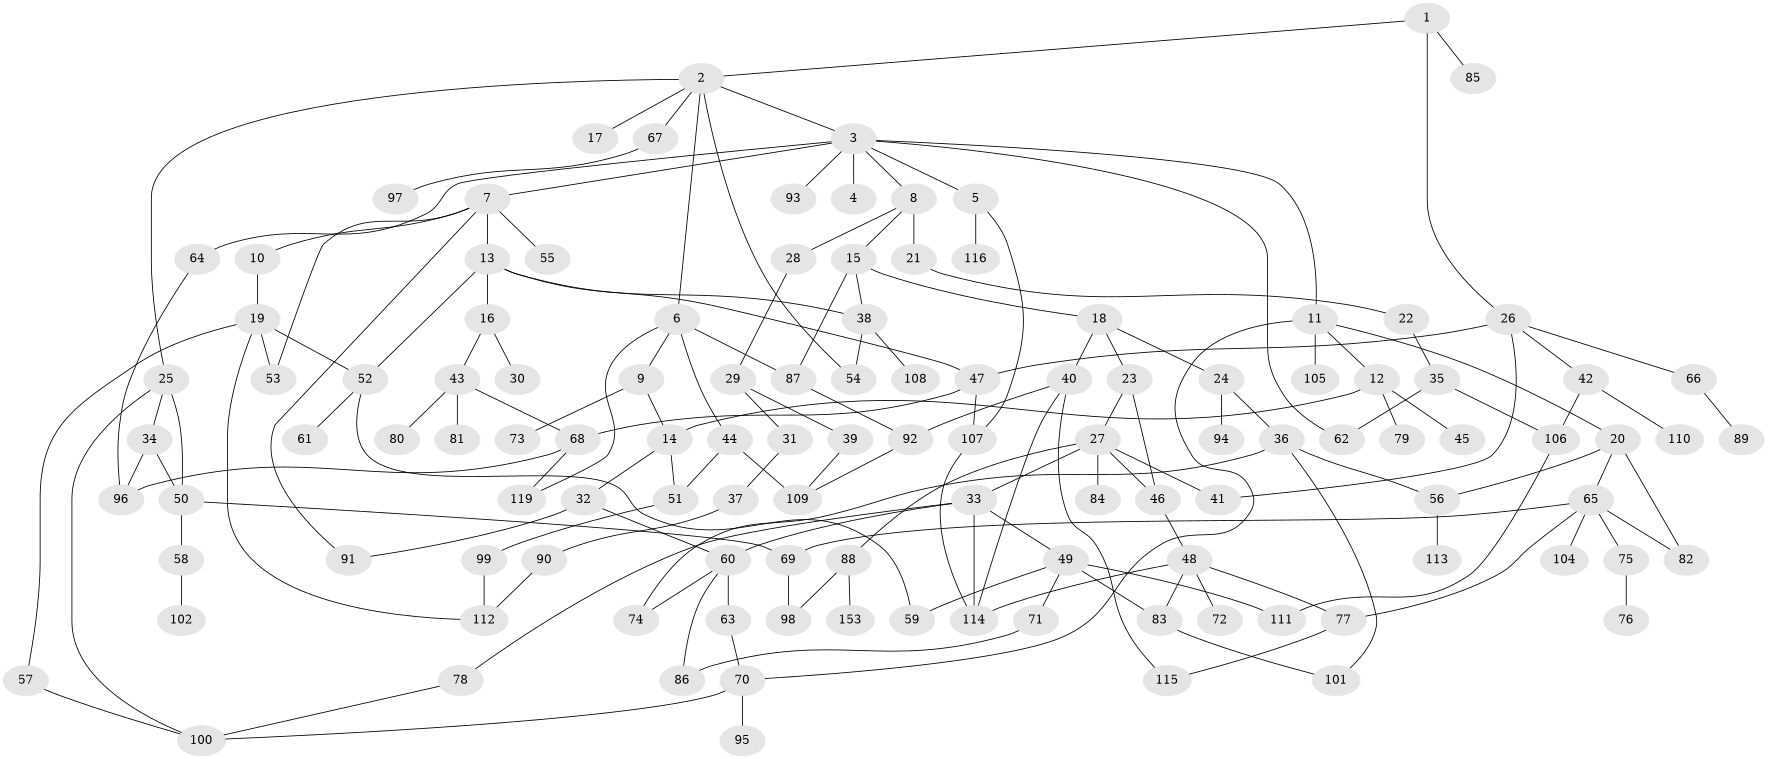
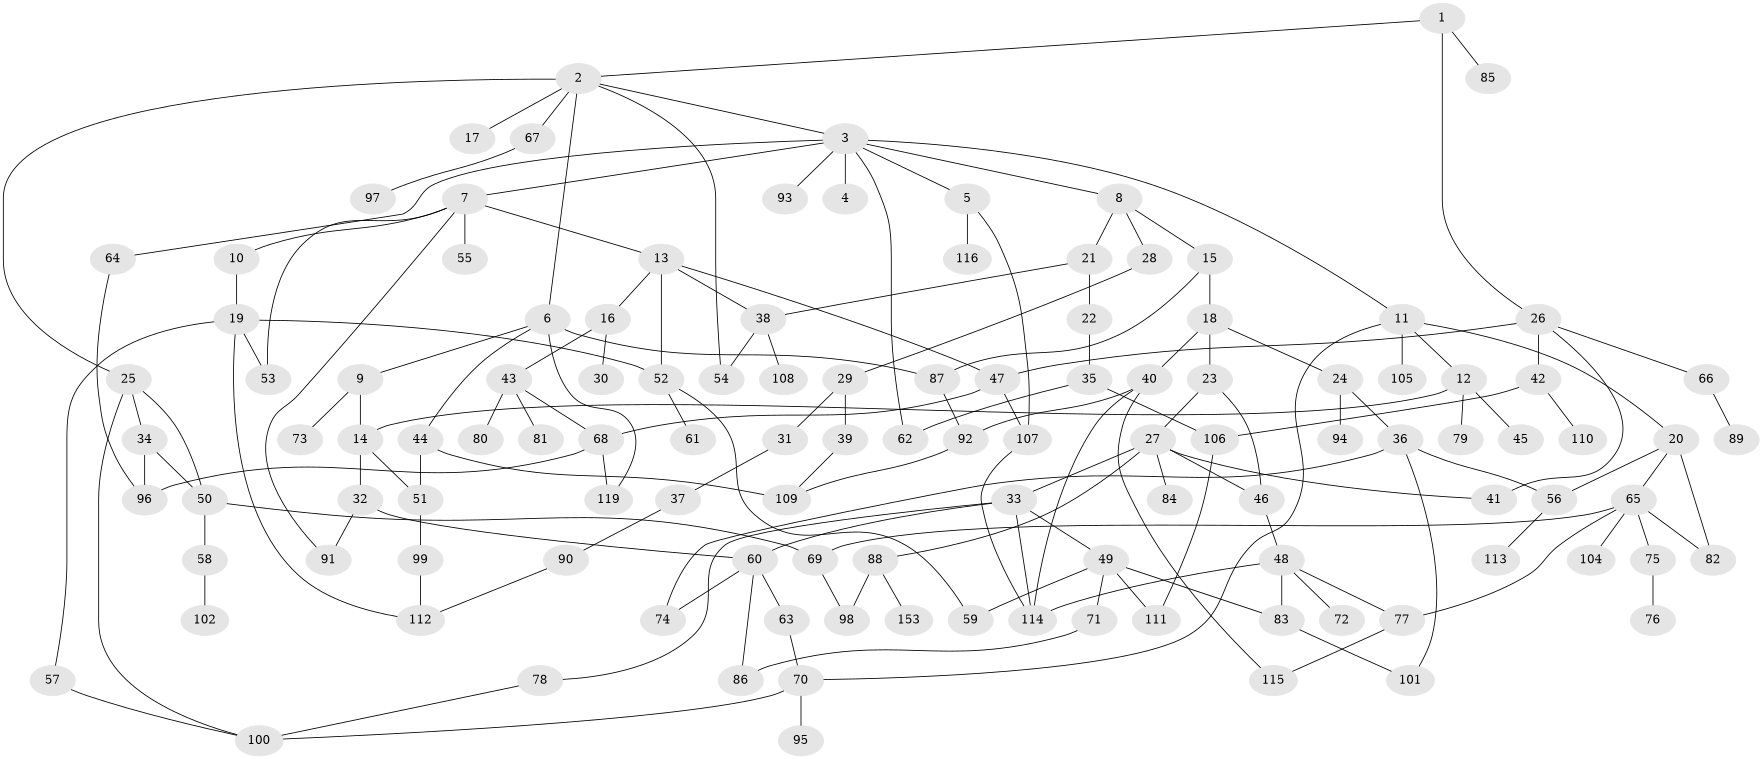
(859, 289) -> (926, 289)
